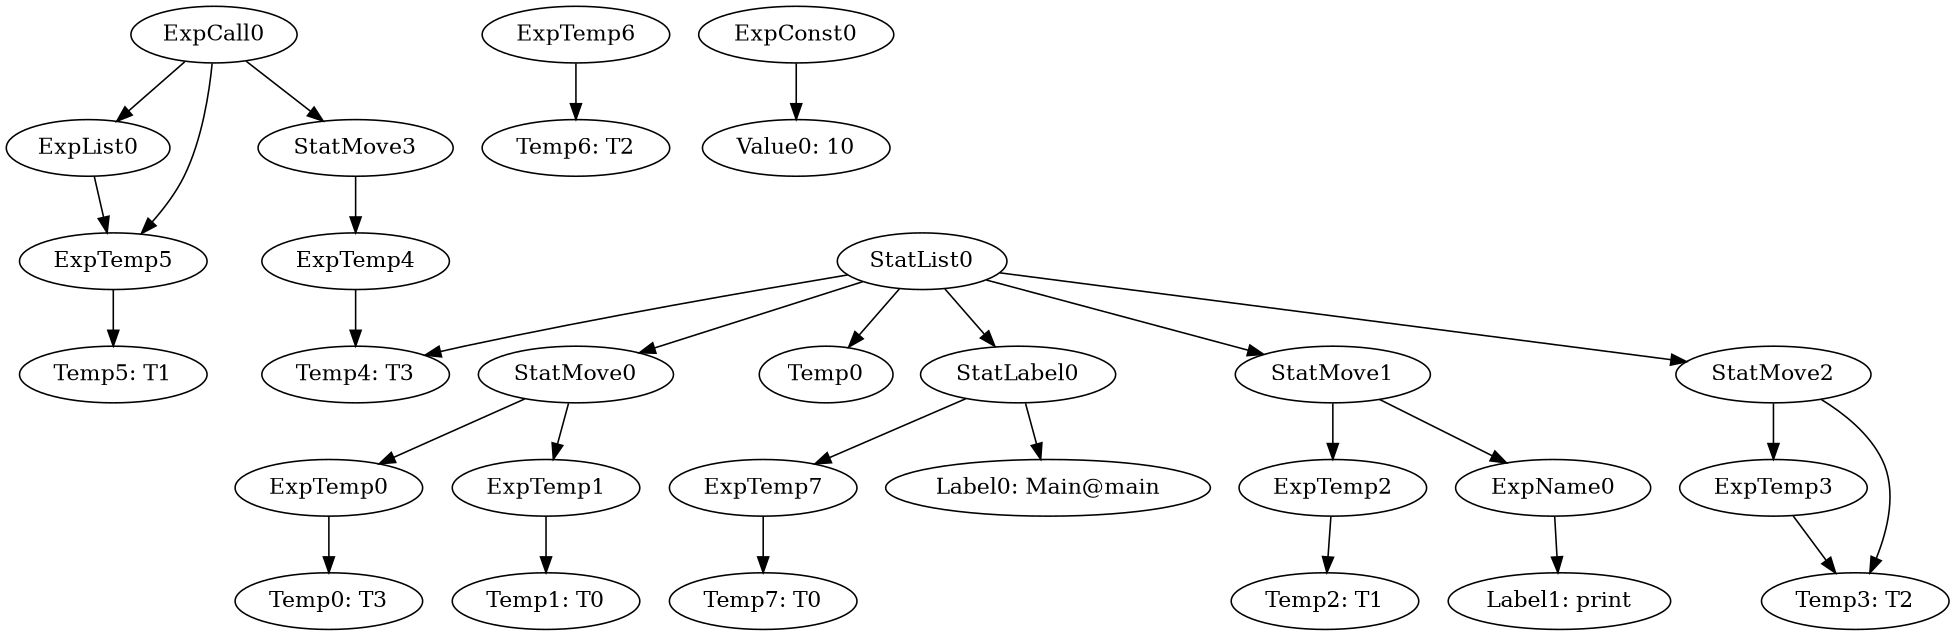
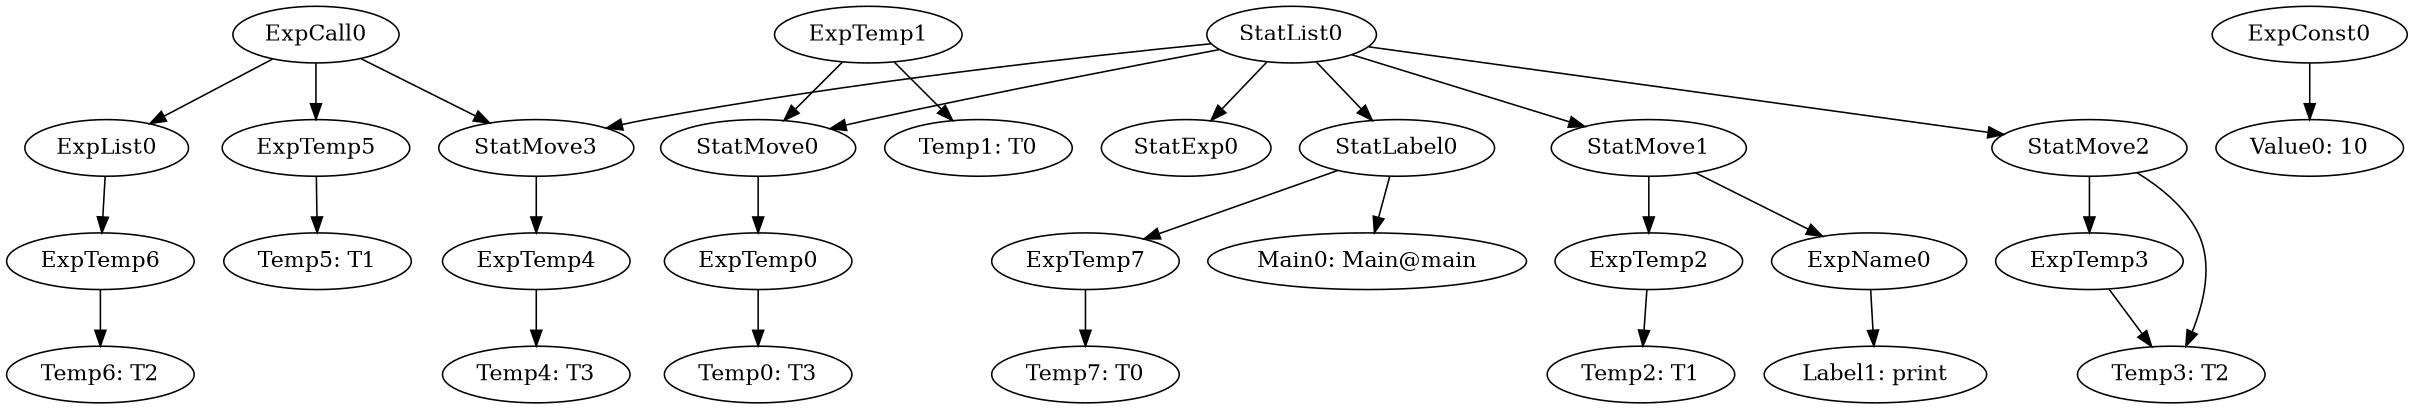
(99, 197) -> (104, 197)
(644, 311) -> (931, 76)
(826, 375) -> (1186, 148)
(563, 424) -> (823, 81)
(1048, 488) -> (1367, 261)
